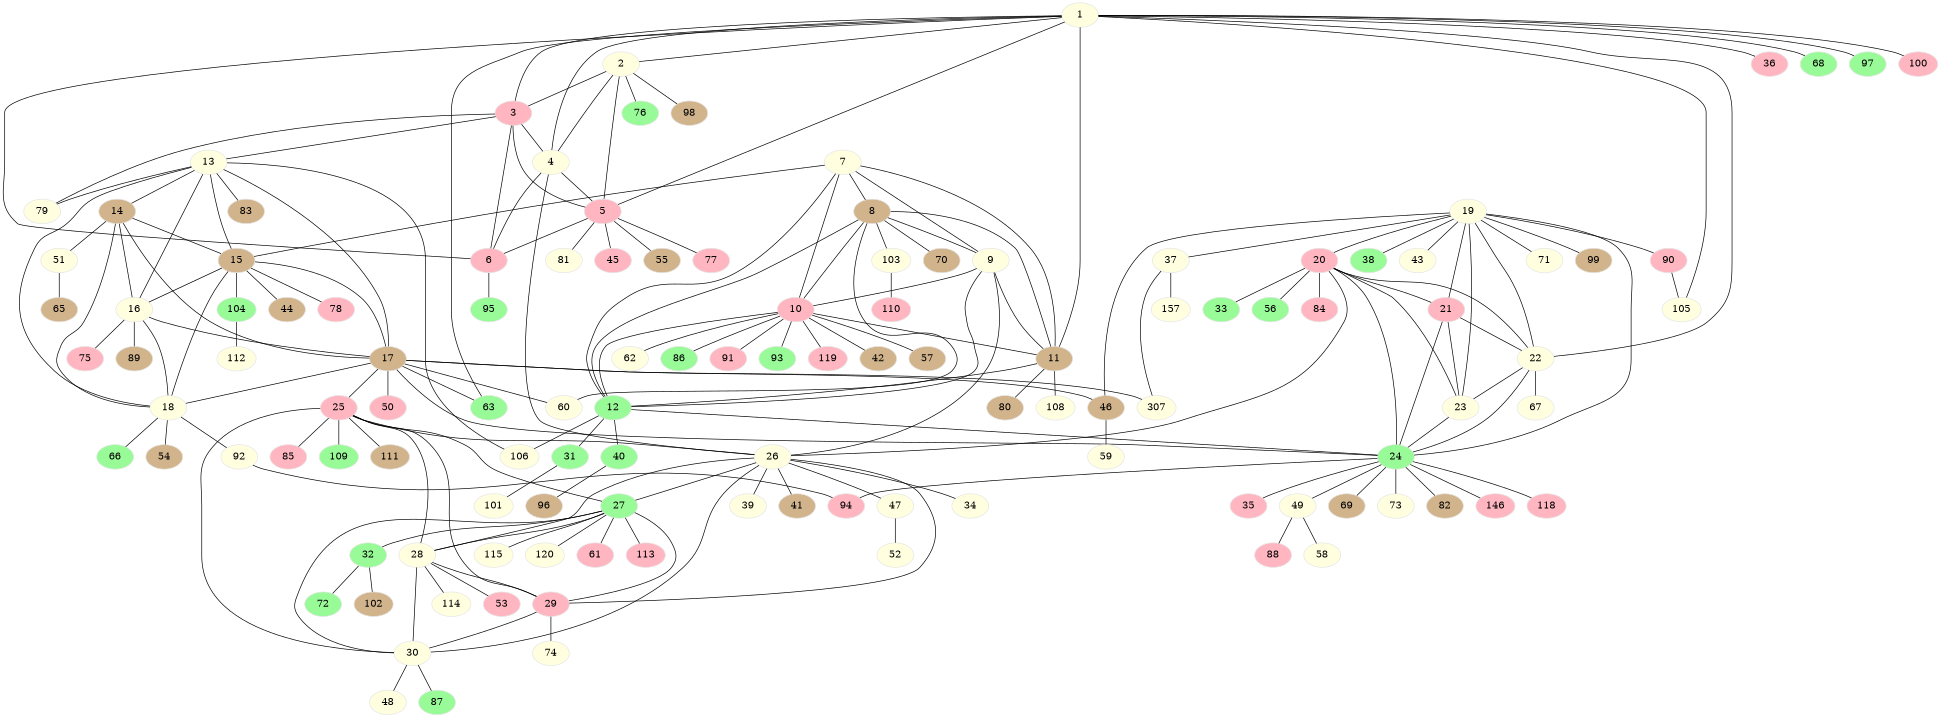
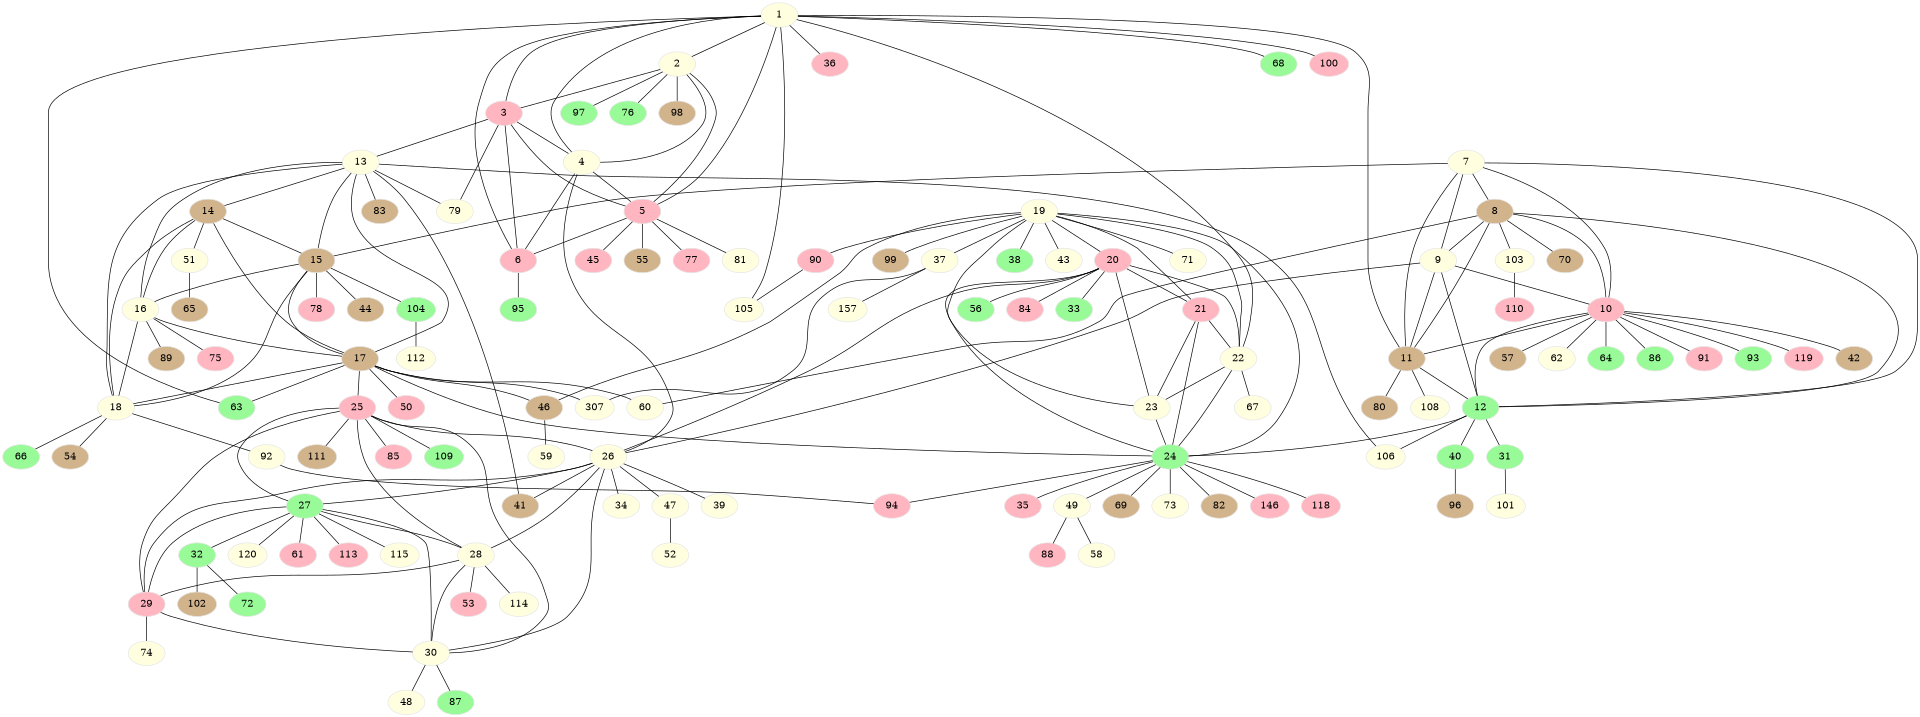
(1478, 21) -> (628, 89)
none -> (471, 320)
none -> (1606, 359)
